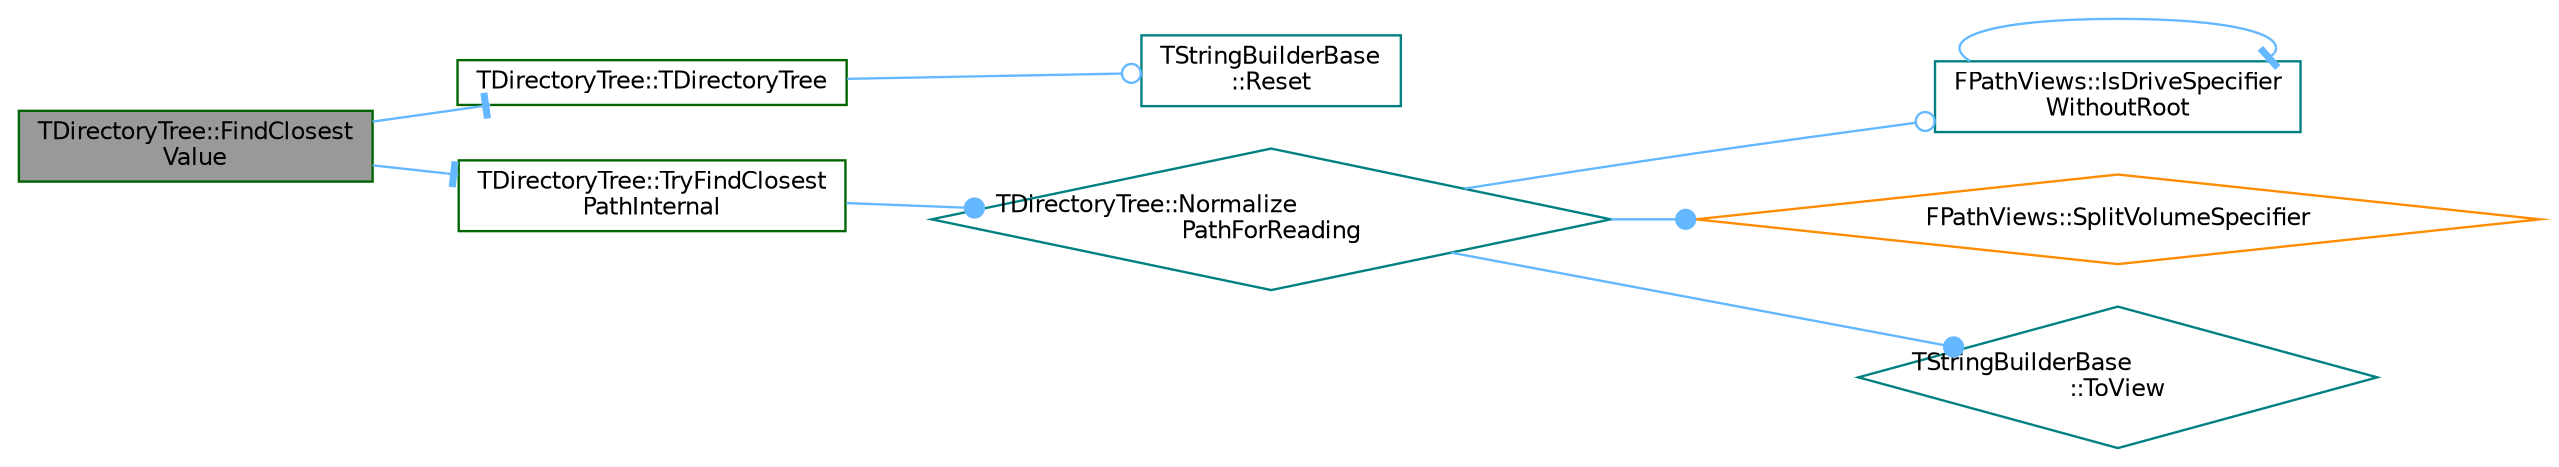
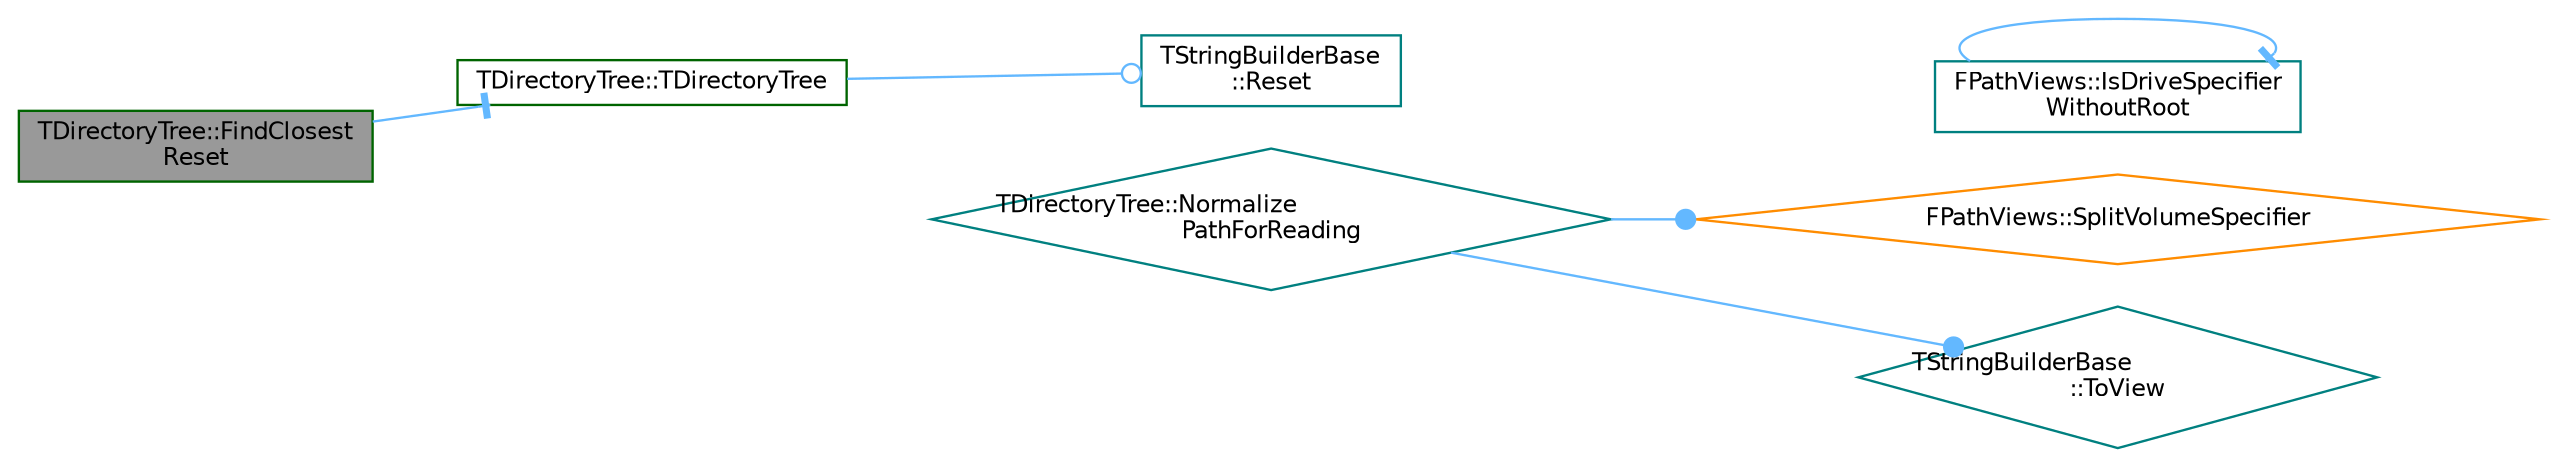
(196, 146) -> (196, 146)
(1690, 154) -> none
(652, 196) -> none
